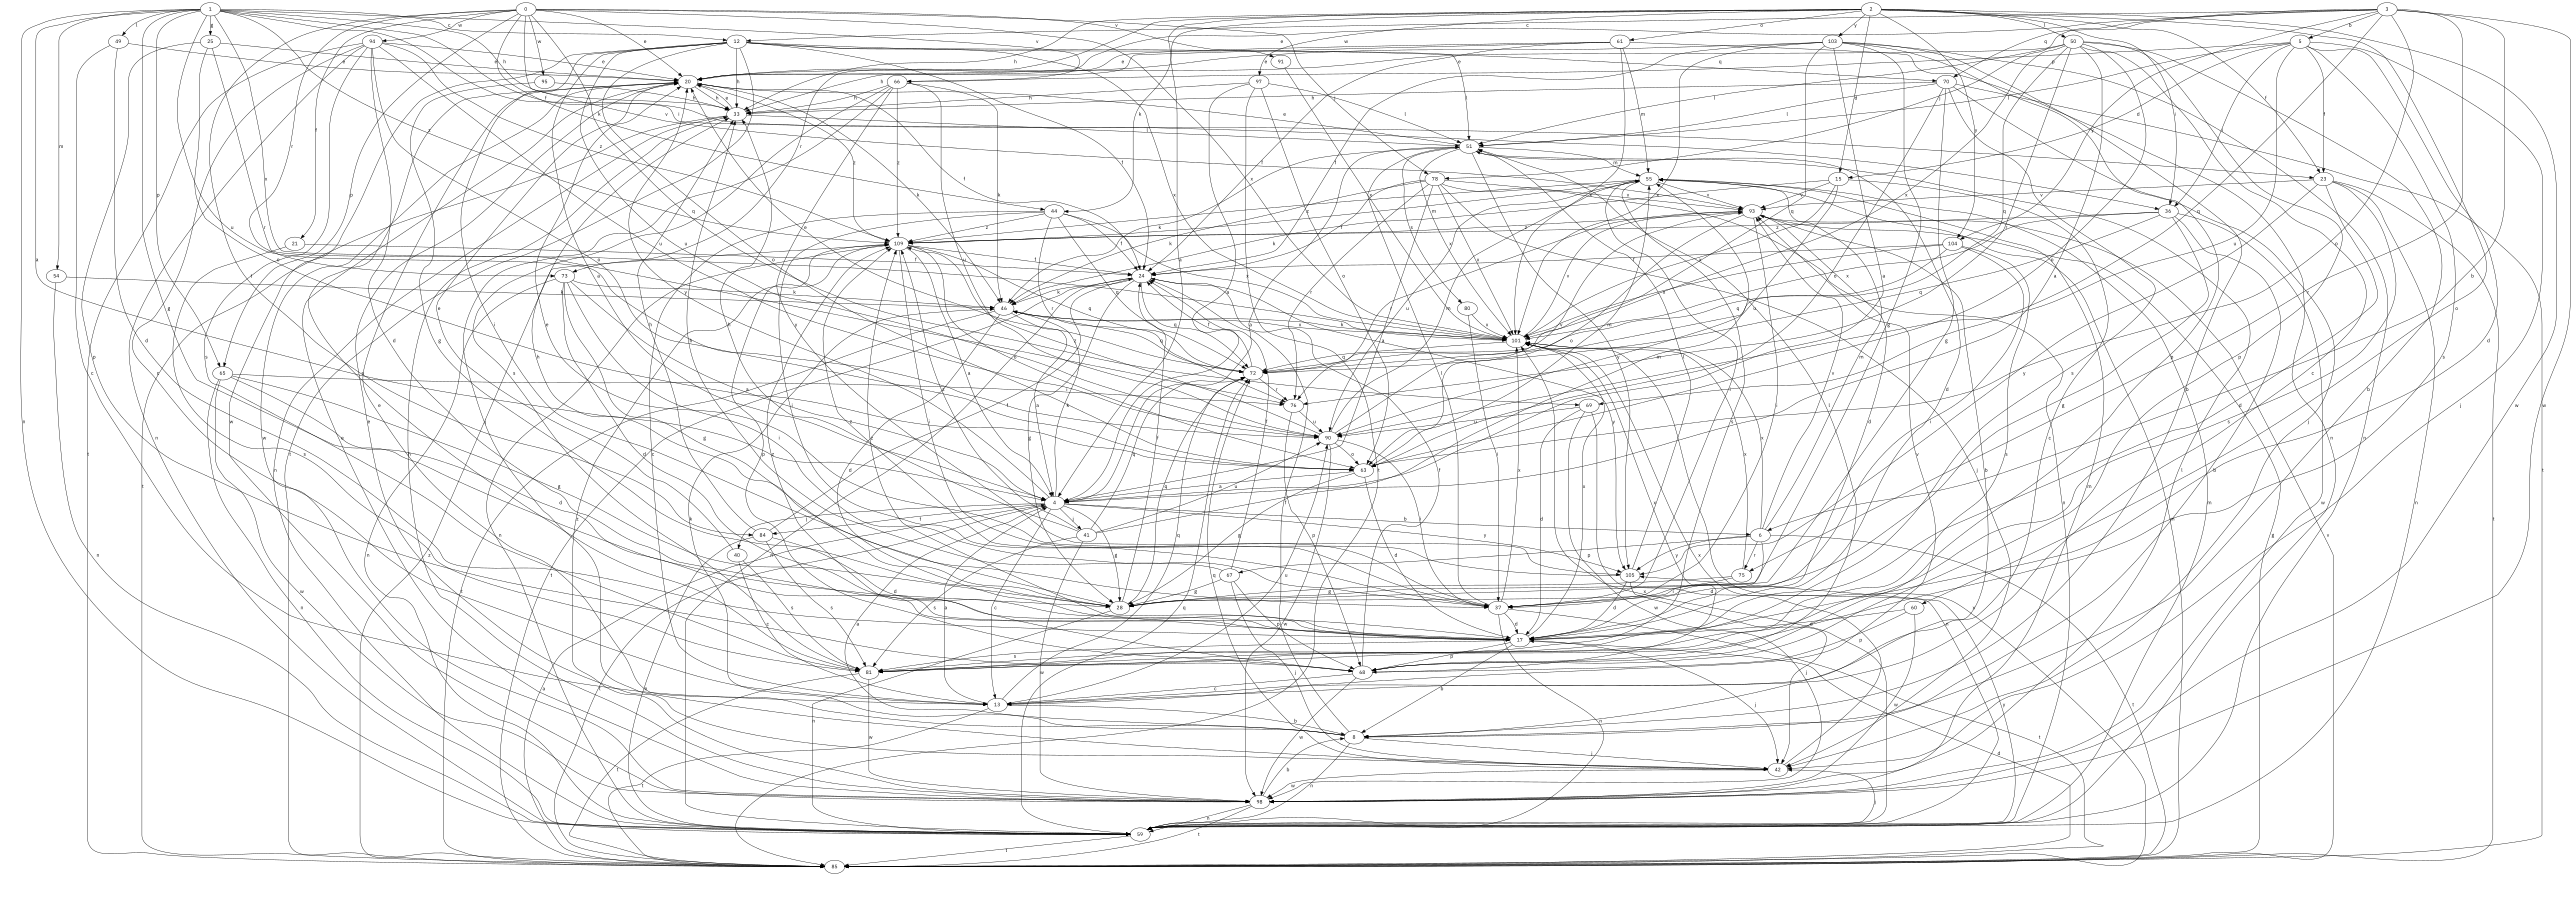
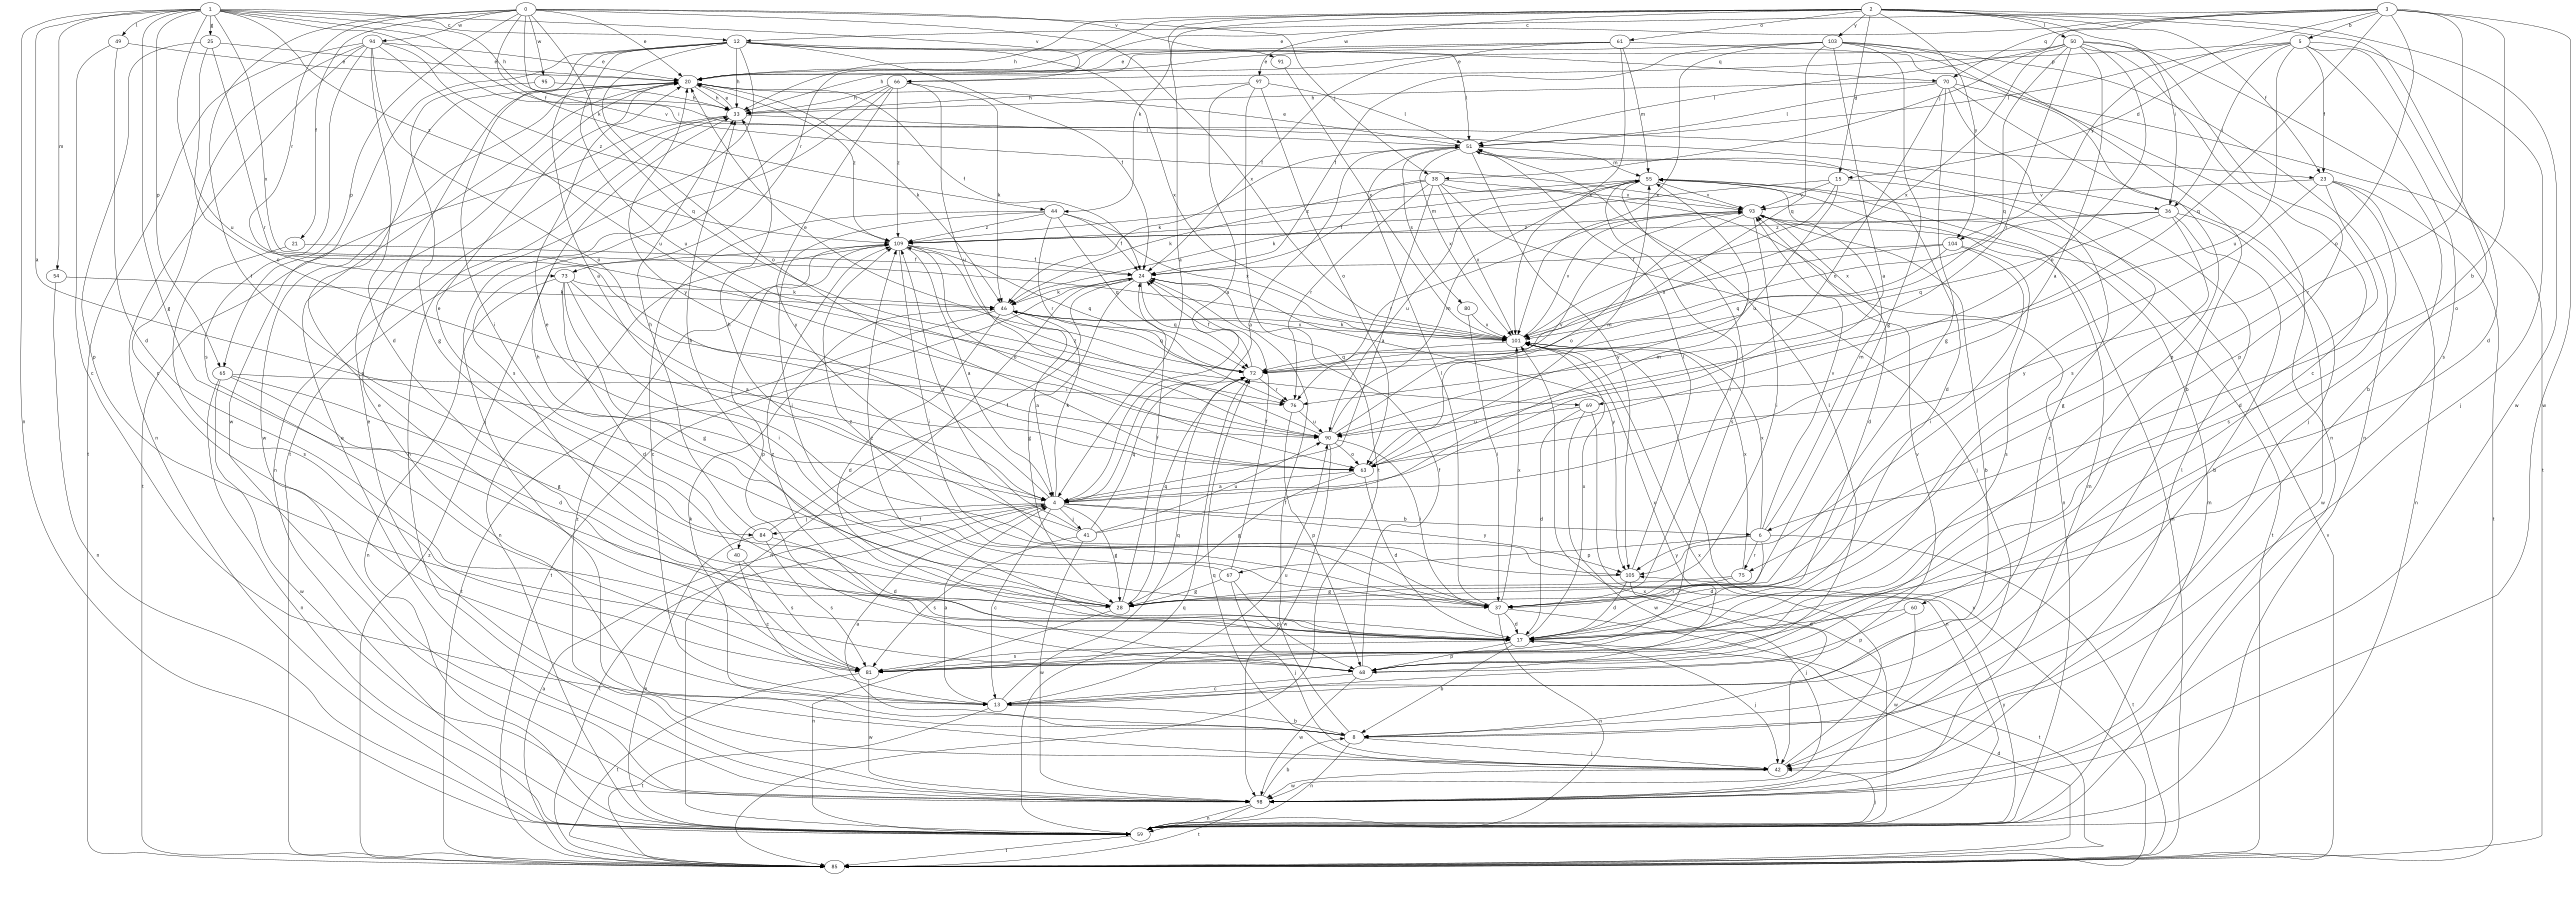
(1435, 179) -> (1435, 179)
(2273, 535) -> (2273, 535)
